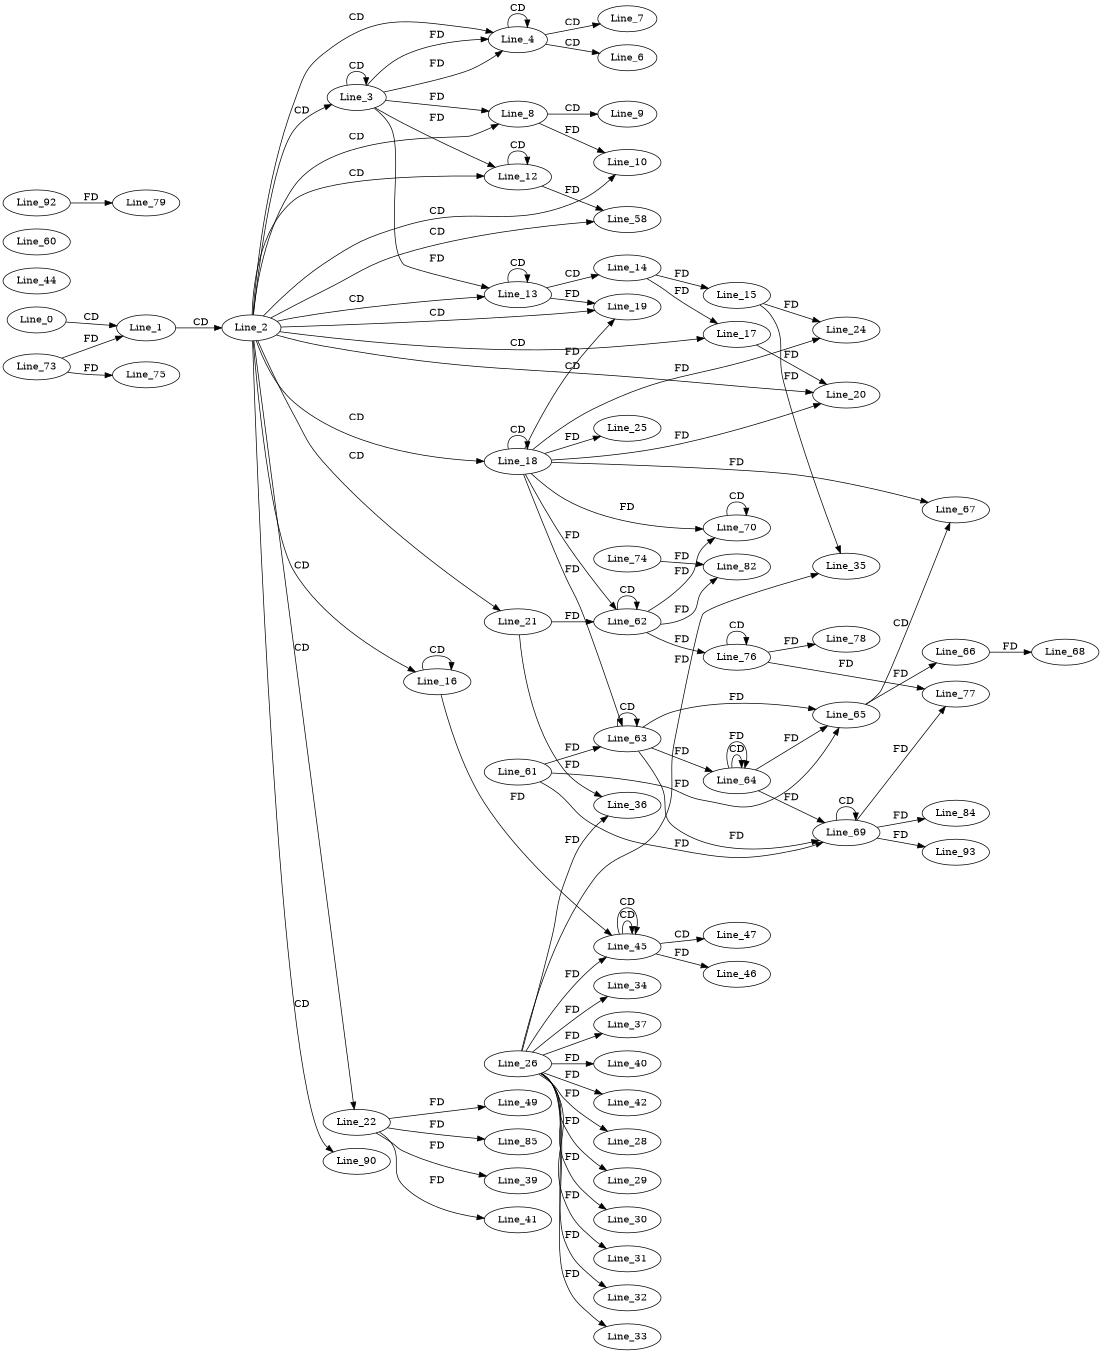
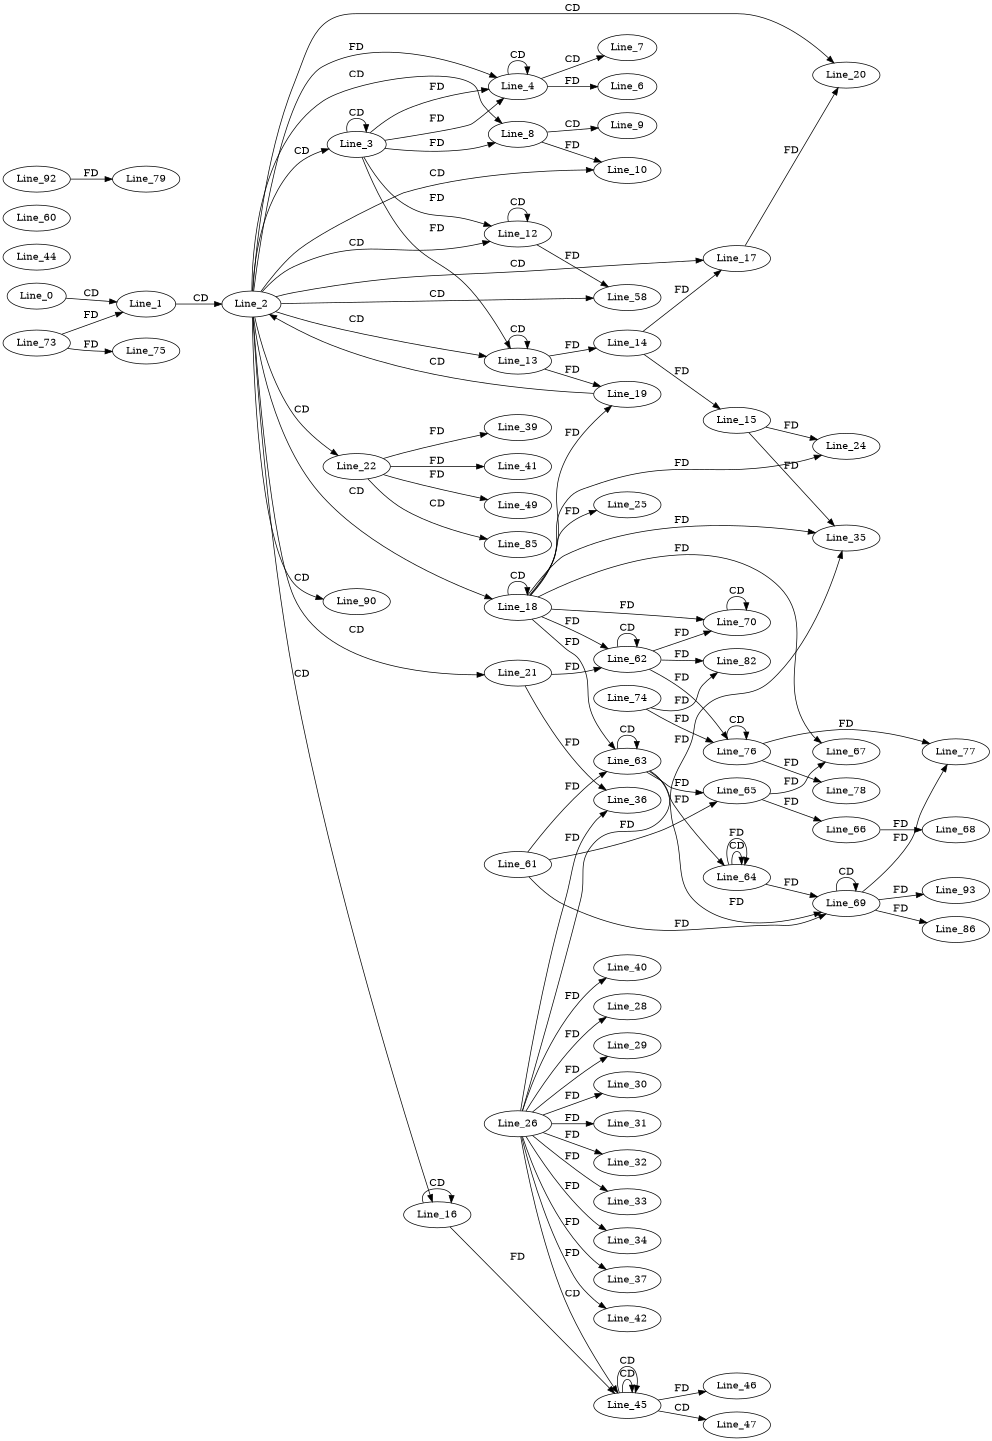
(357, 18) -> (357, 47)
(573, 43) -> (573, 81)
(573, 274) -> (573, 346)
(434, 321) -> (430, 373)
(685, 443) -> (658, 529)
(901, 624) -> (792, 782)
none -> (676, 725)
(788, 750) -> none
(956, 813) -> (956, 930)
(573, 975) -> (573, 1294)
(437, 1125) -> (437, 504)
